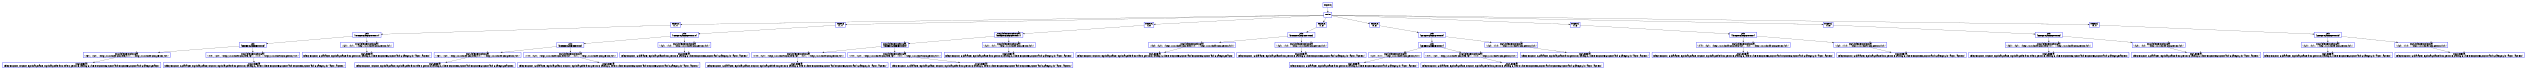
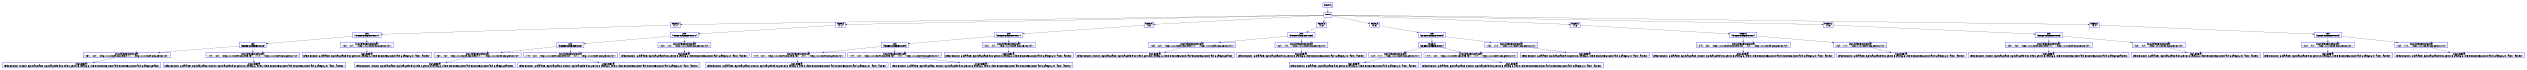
(1009, 35) -> (1009, 35)
(1743, 35) -> (1743, 35)
(895, 45) -> (895, 45)
(1432, 45) -> (1432, 45)
